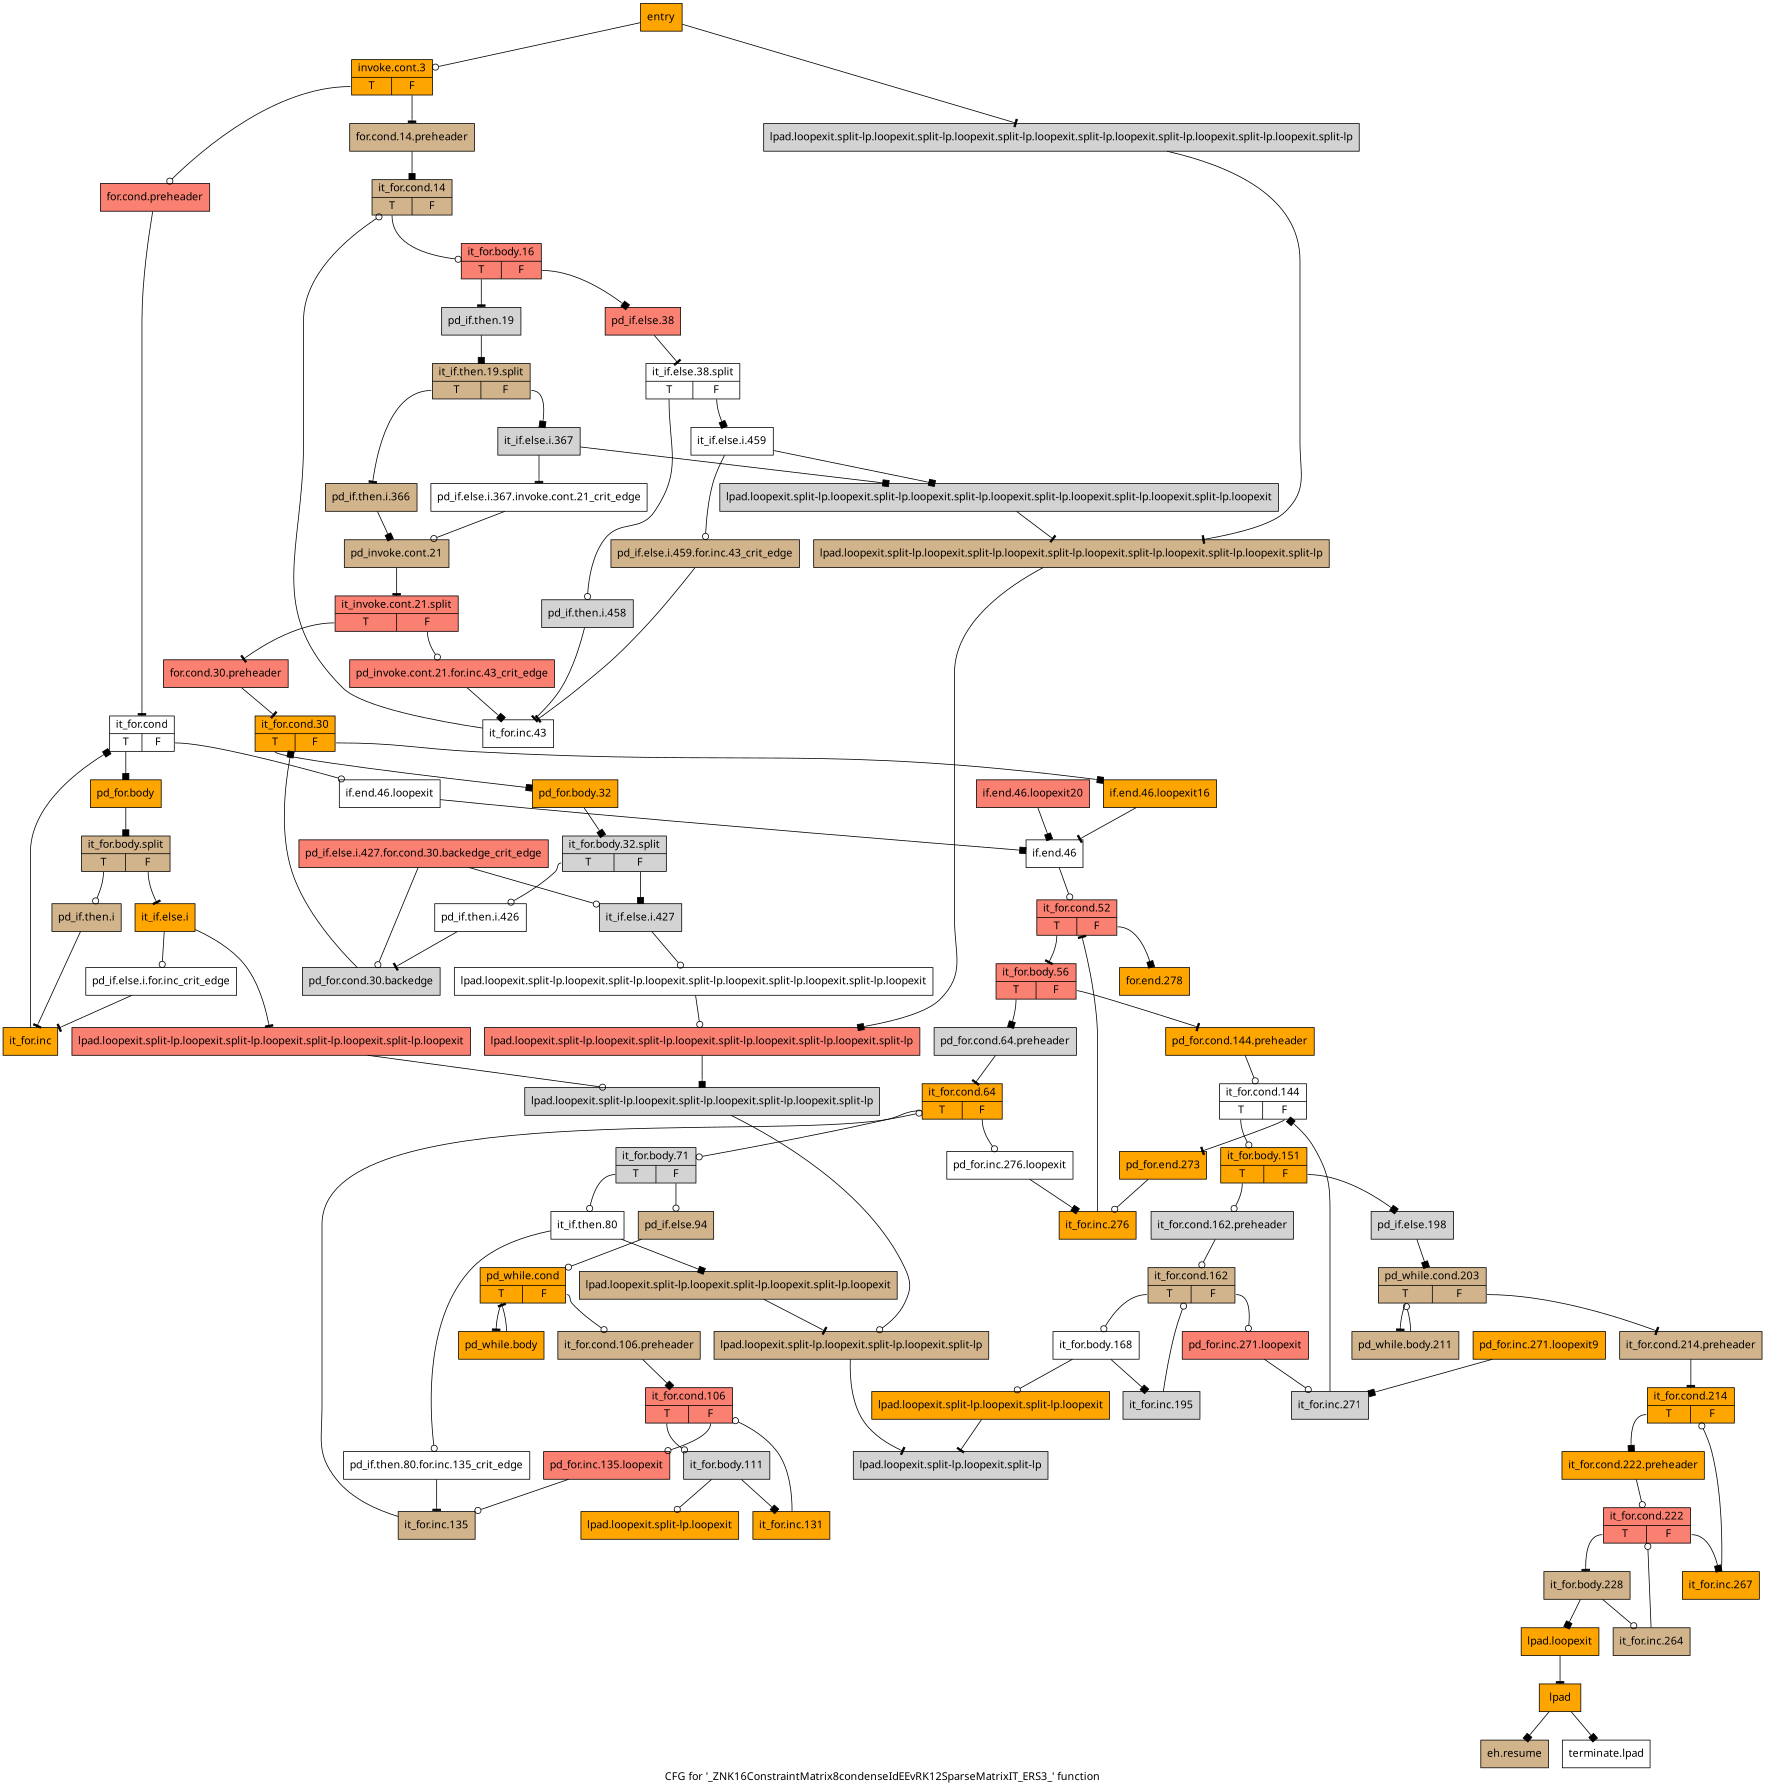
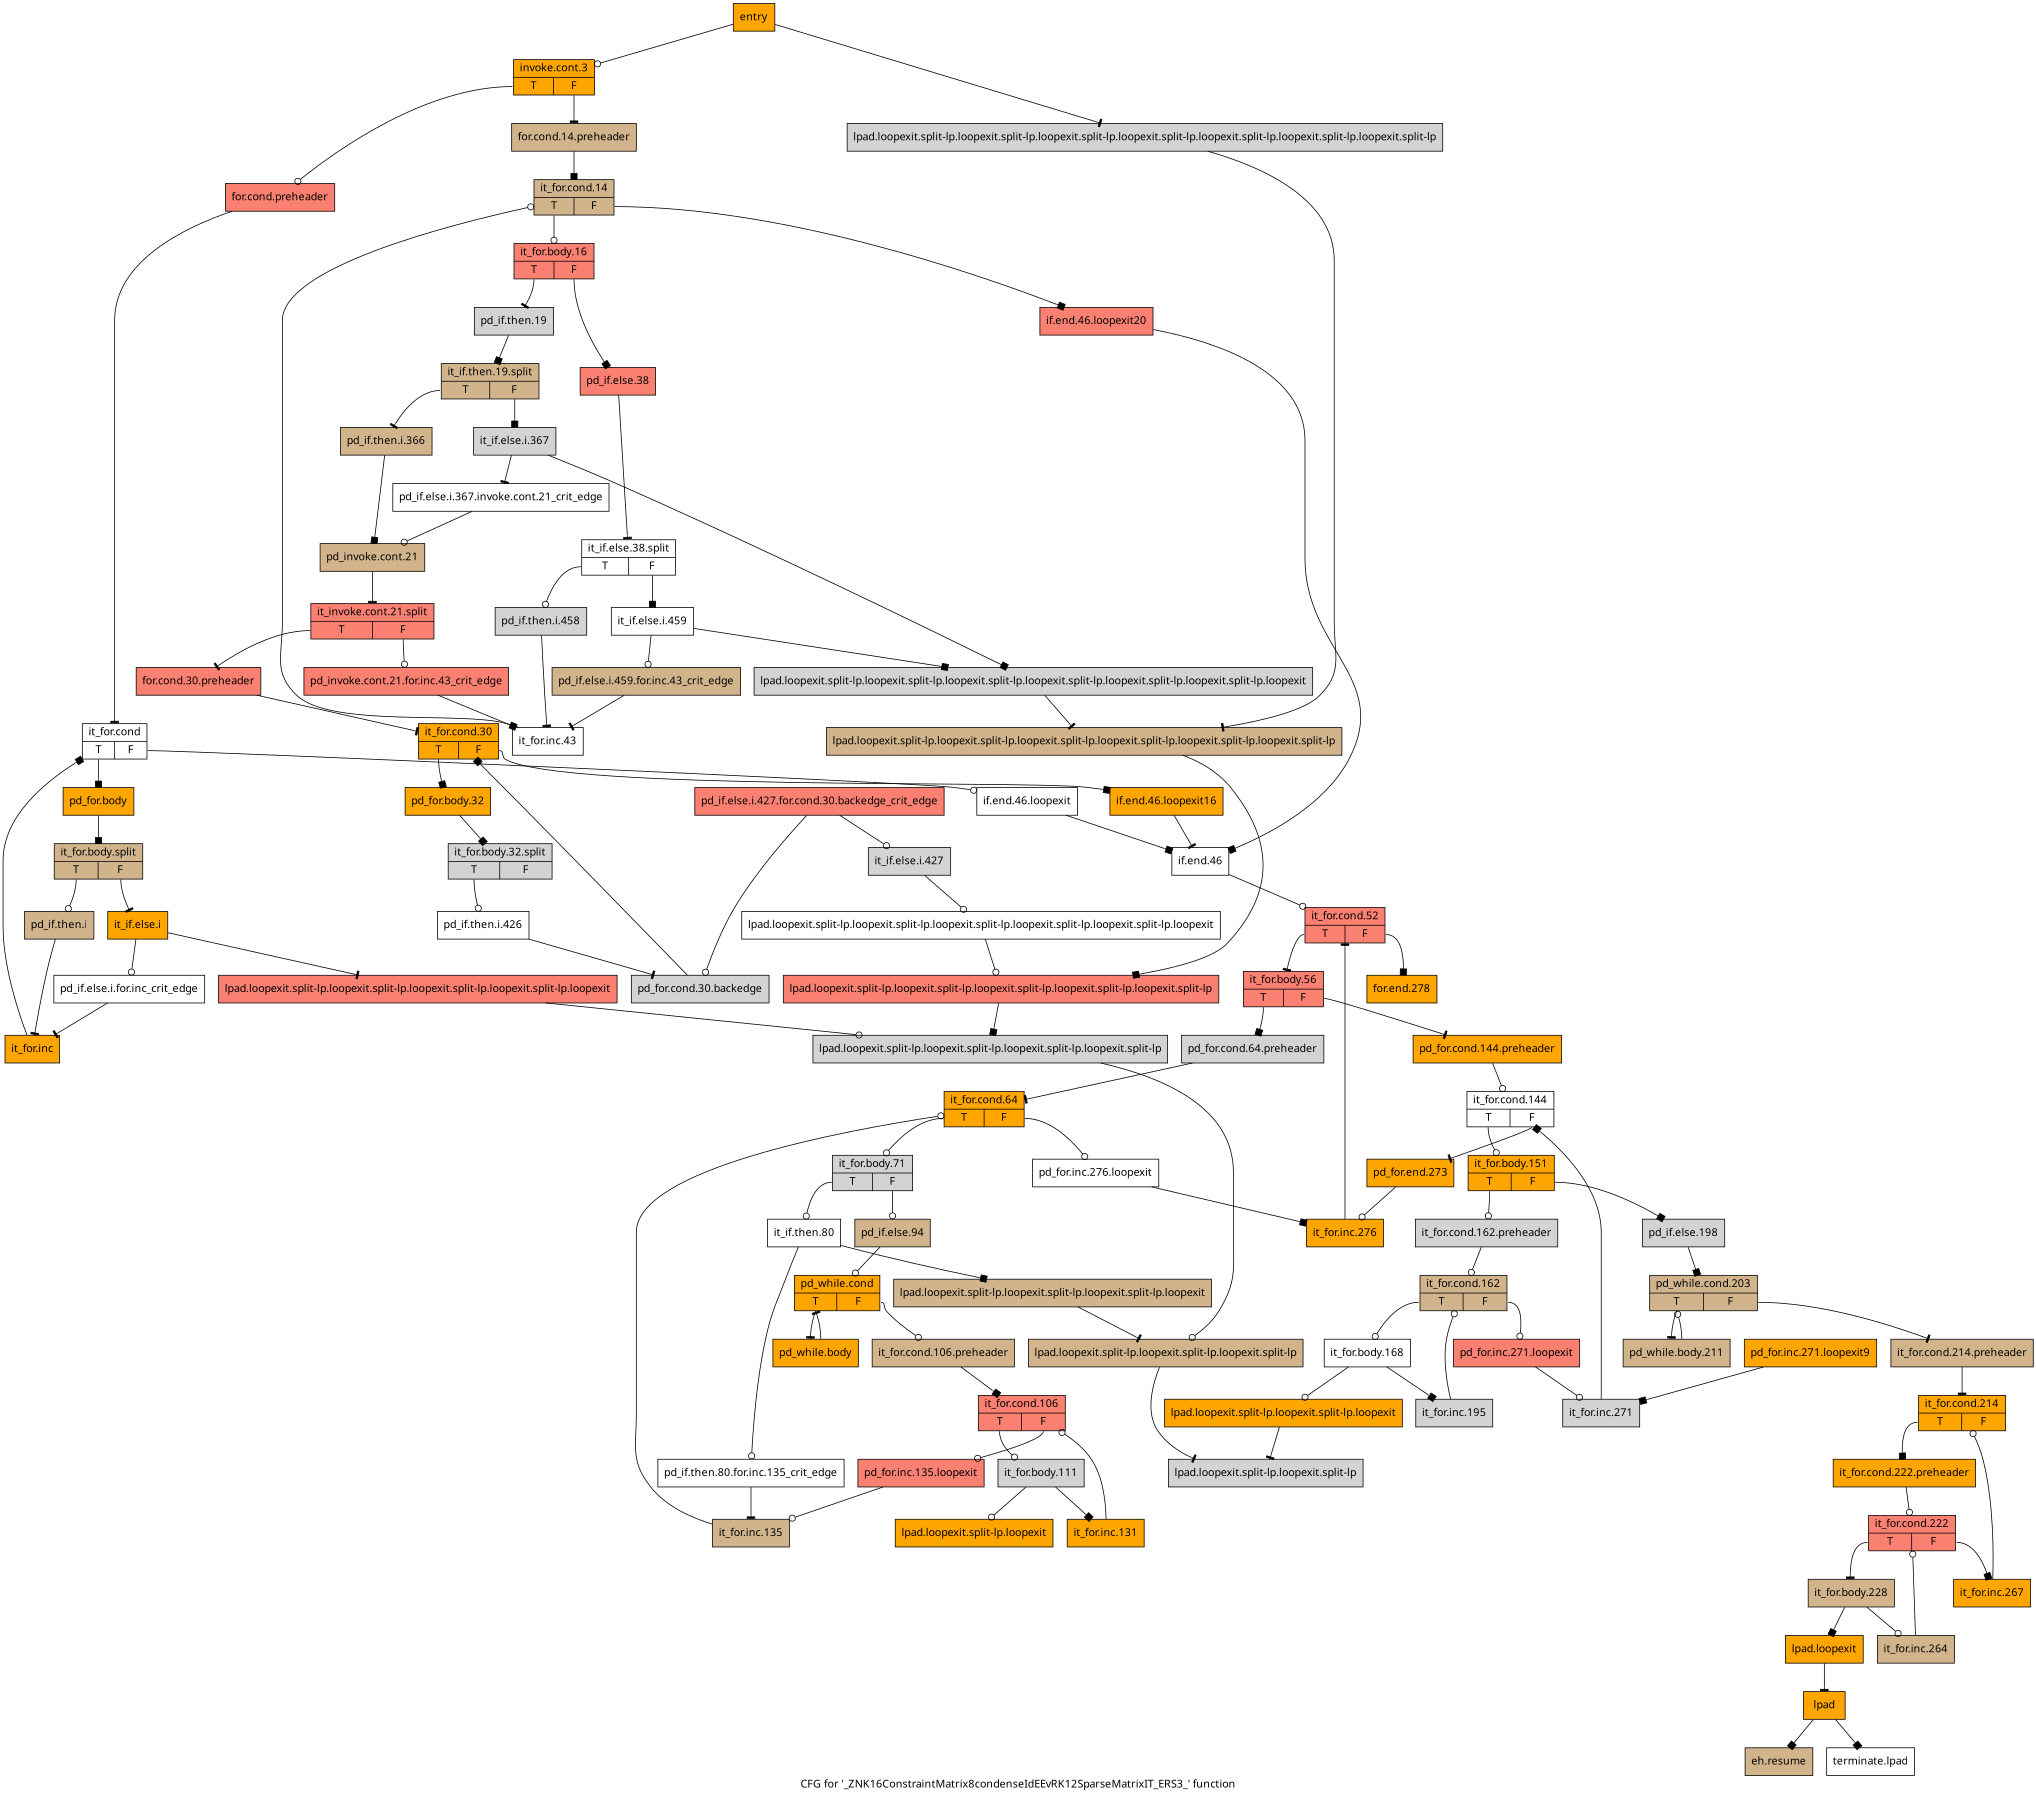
none -> (840, 237)
(641, 884) -> none
